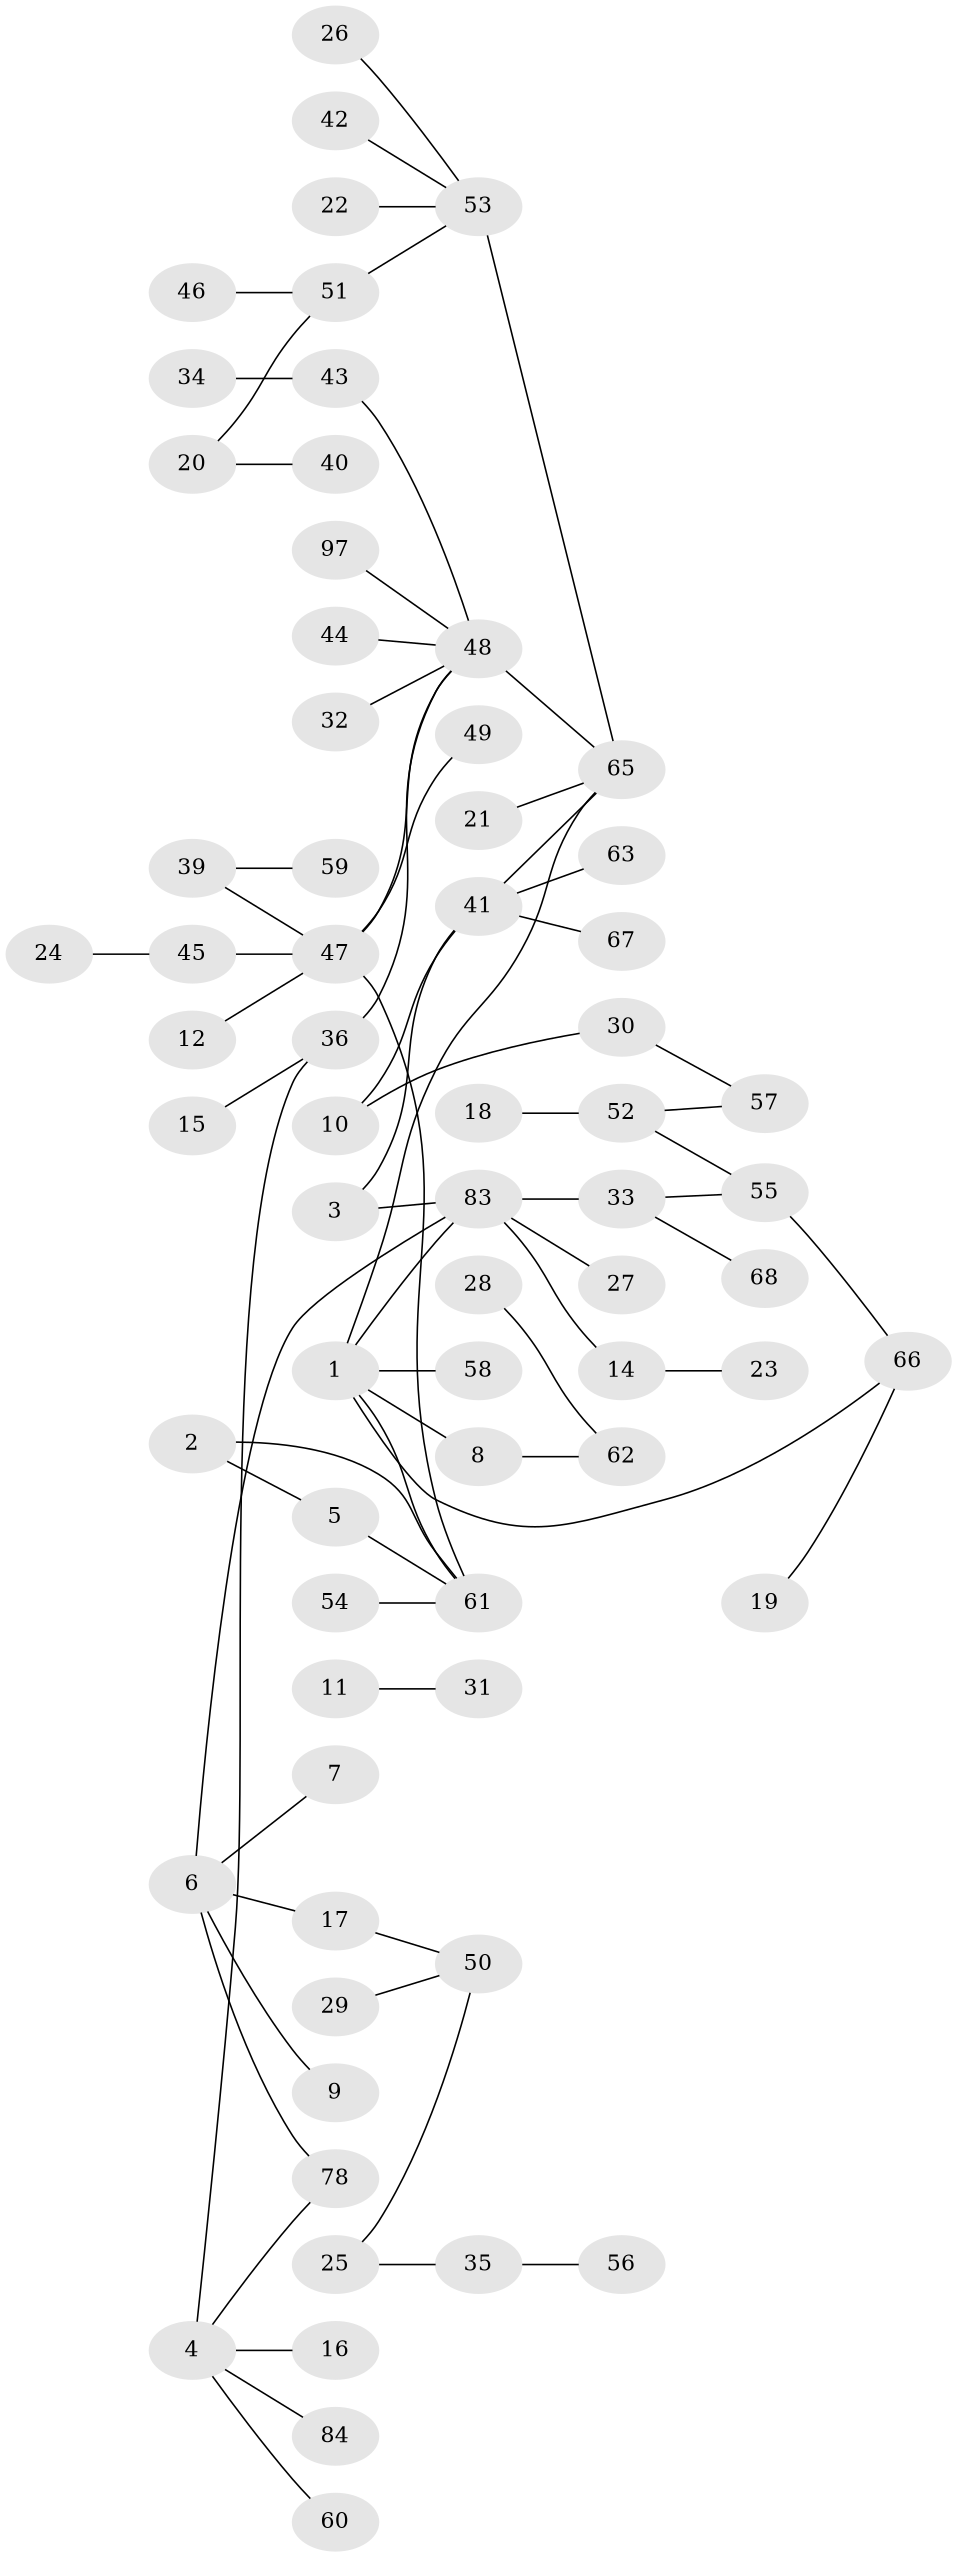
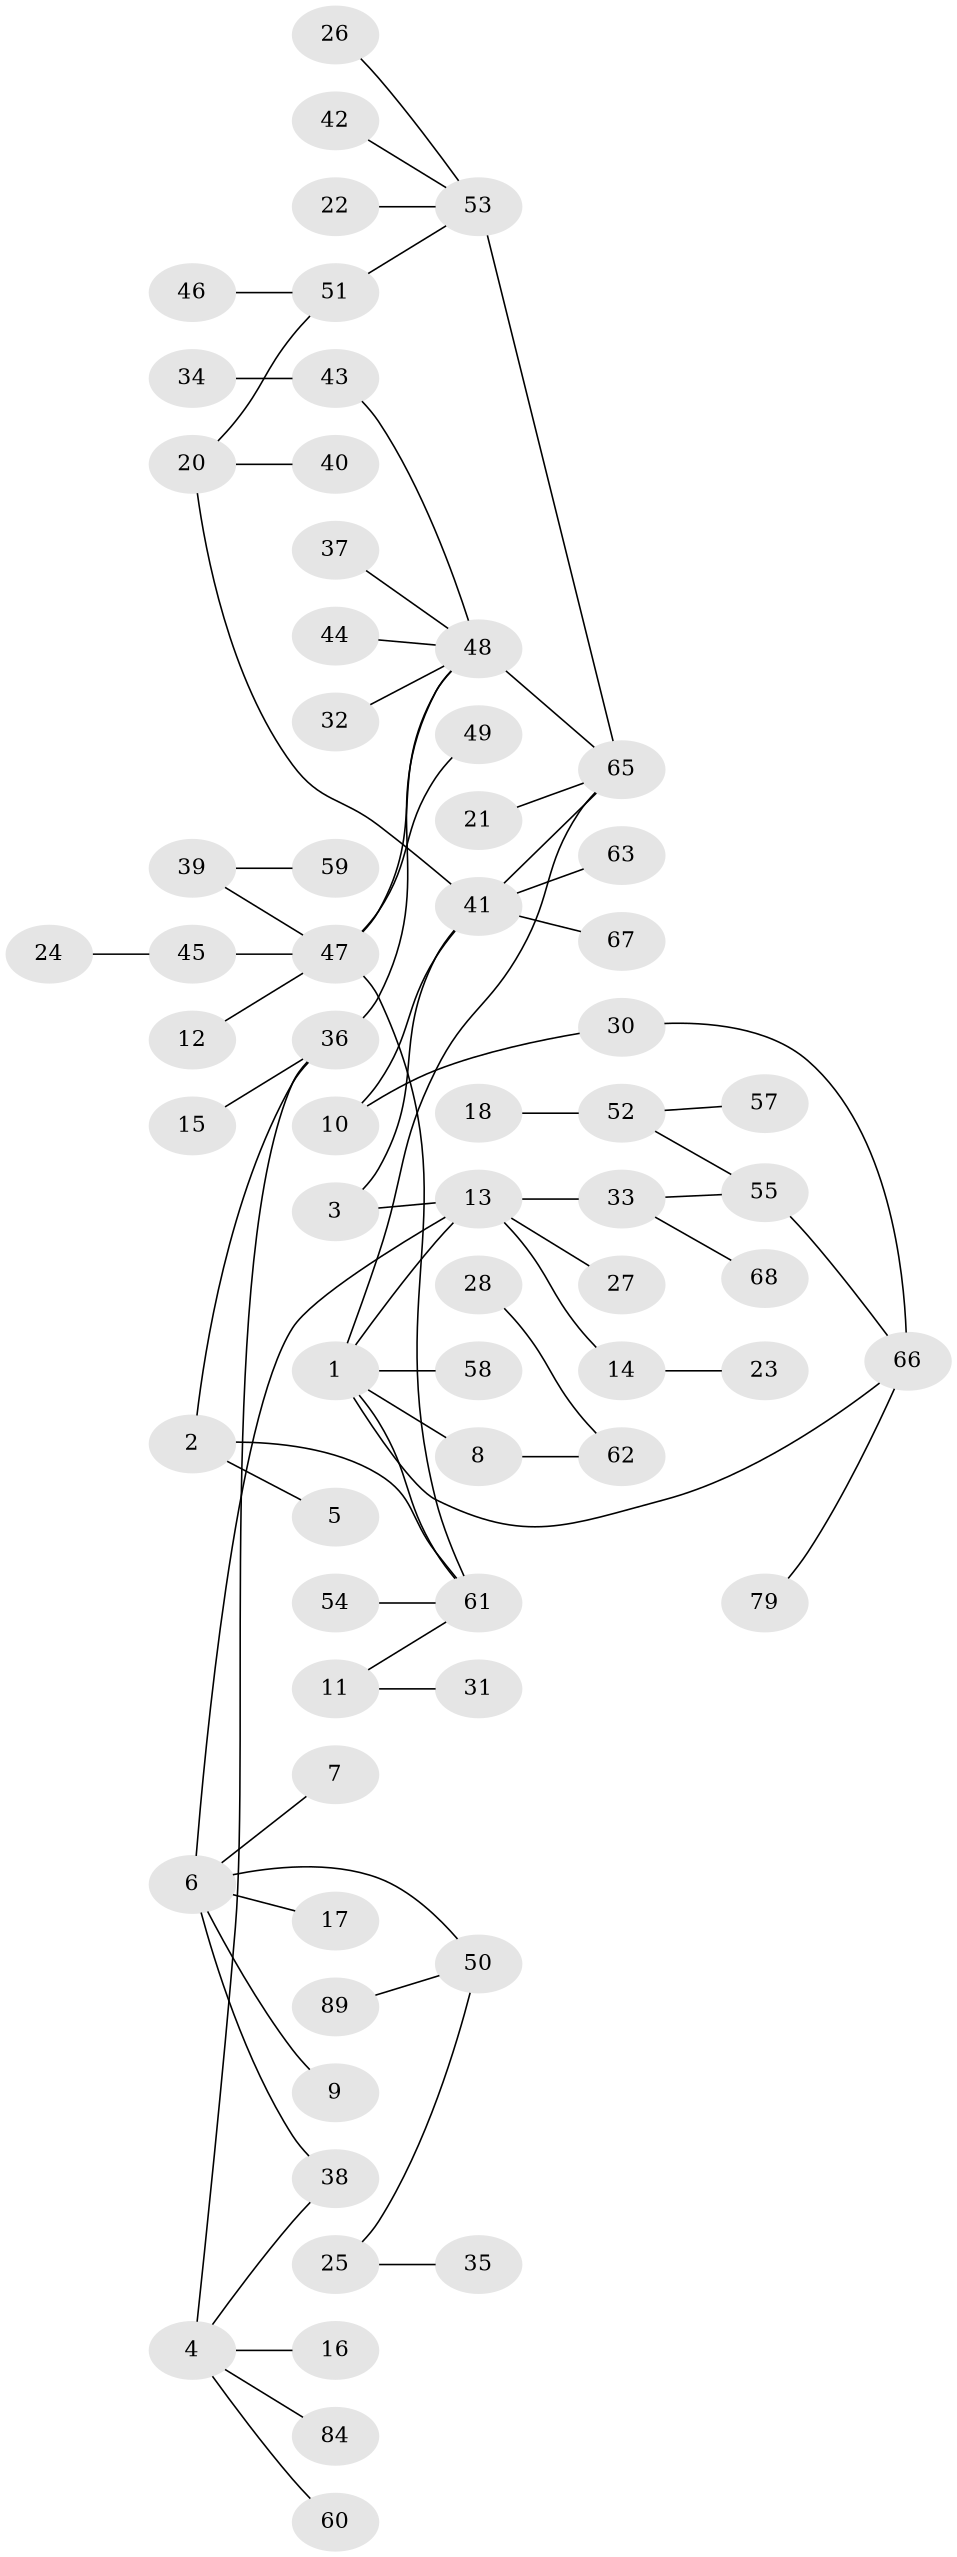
(336, 550) -> (336, 550)
none -> (268, 726)
(693, 1066) -> (853, 1117)
(479, 1199) -> (479, 1199)
none -> (233, 1232)
(407, 1560) -> (407, 1646)
(765, 1603) -> (765, 1603)
(407, 1943) -> (356, 1872)
(336, 2007) -> (336, 2007)
(336, 2179) -> (336, 2179)
(622, 2265) -> none
